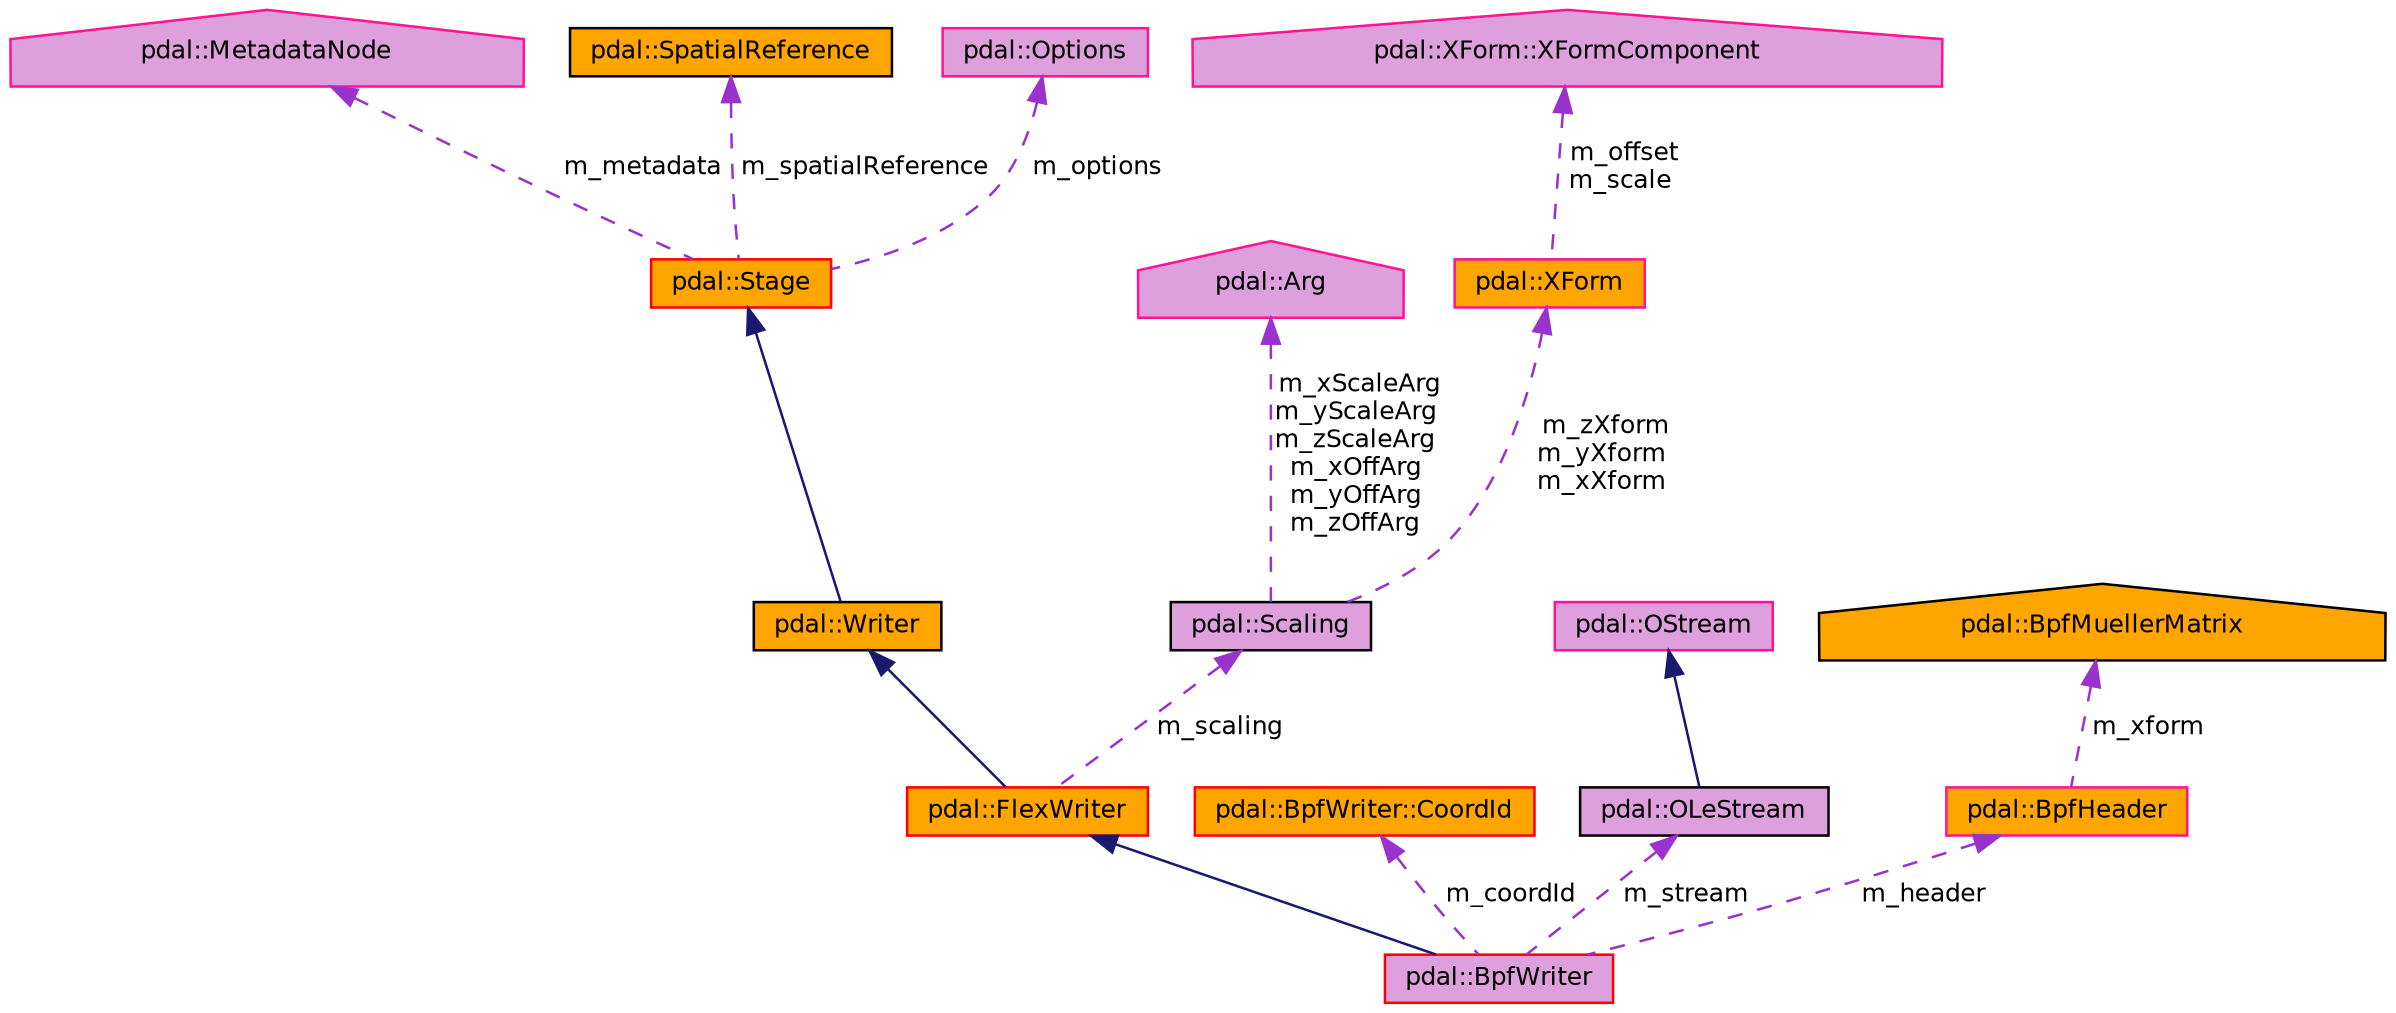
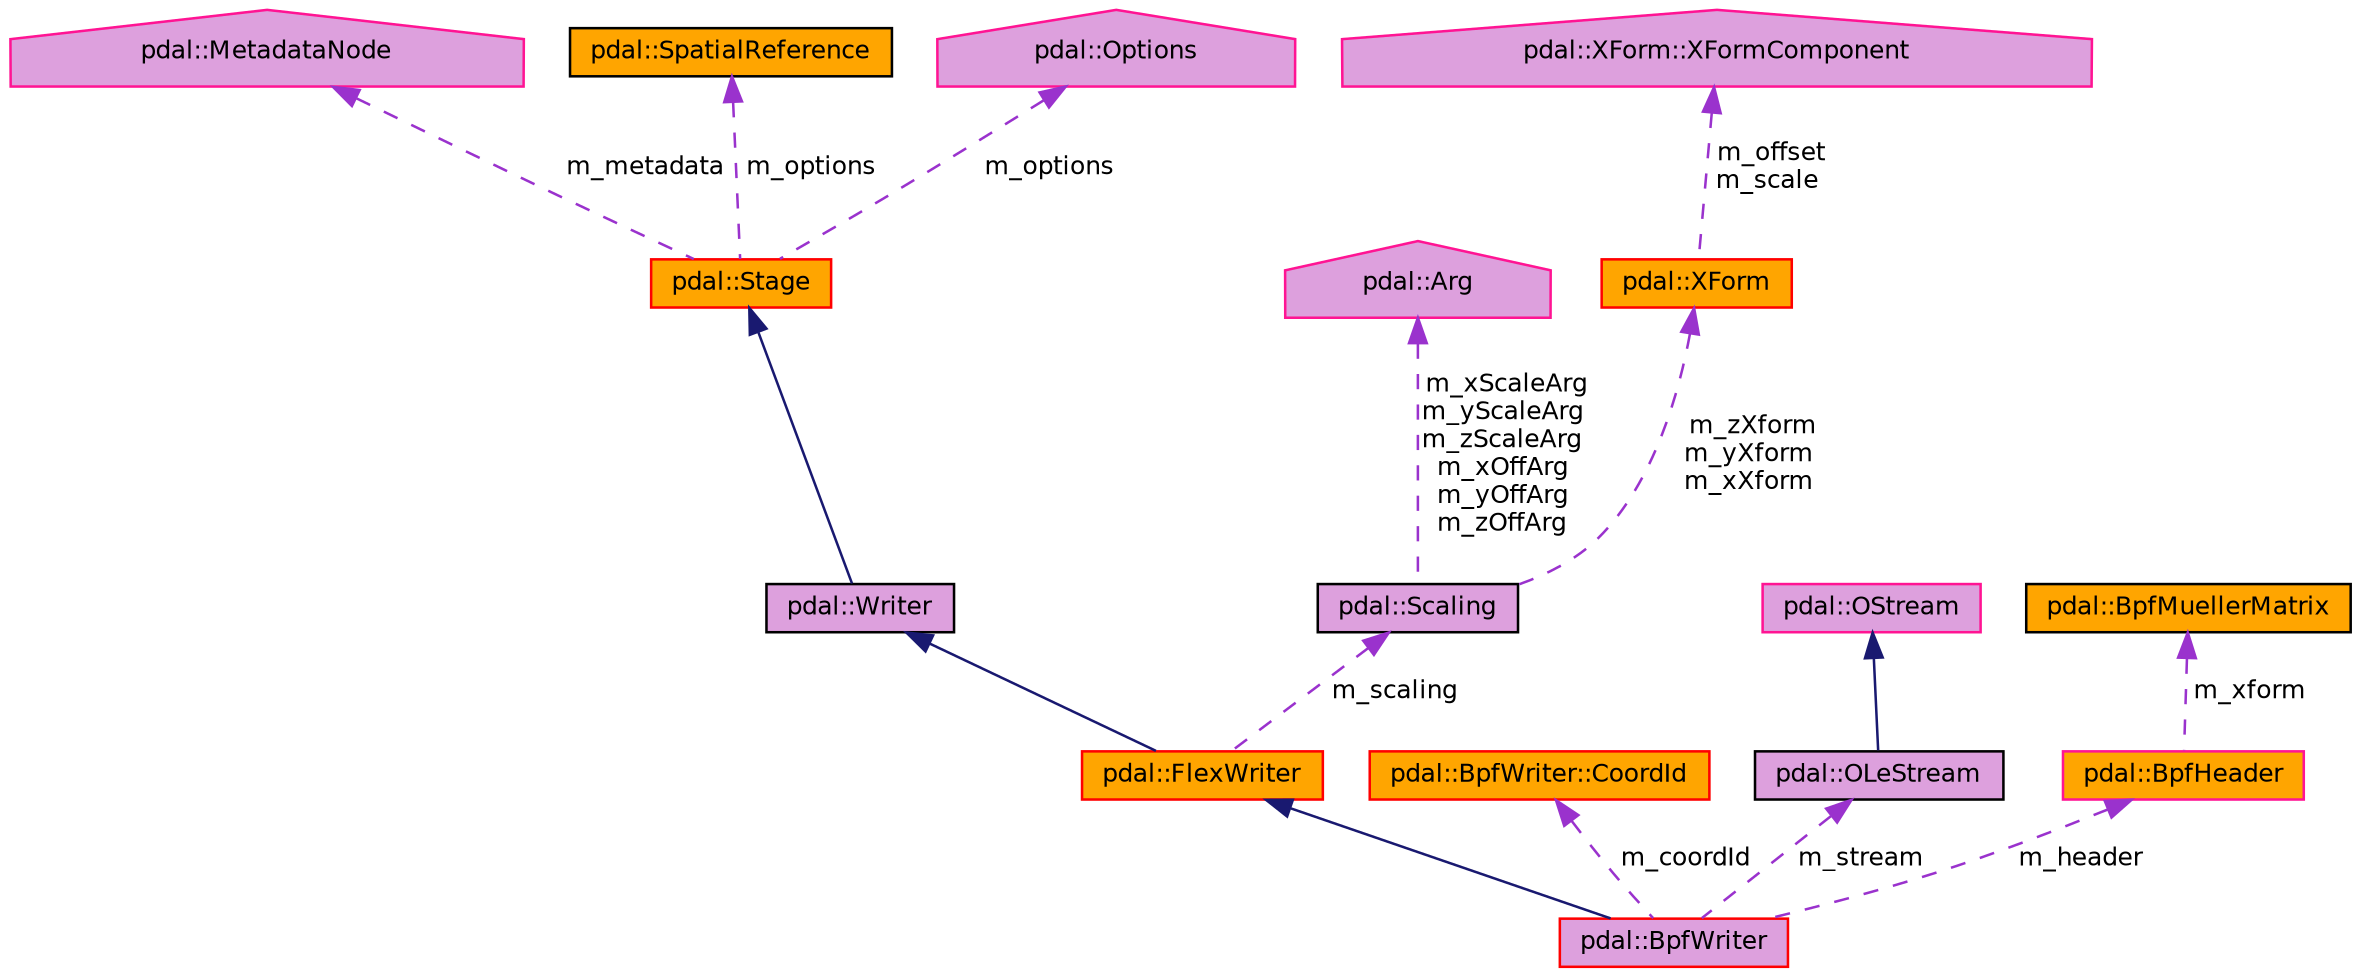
(1045, 52) -> (1116, 52)
(862, 168) -> (808, 168)
(1550, 283) -> (1697, 283)
(848, 626) -> (860, 608)
(2102, 626) -> (2188, 608)
